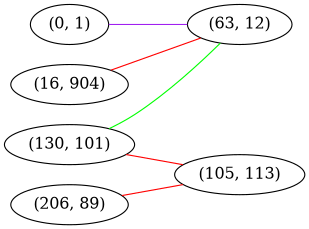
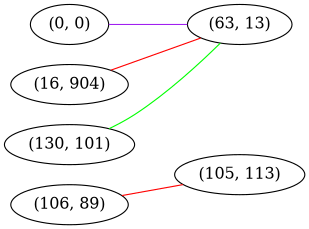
(70, 24) -> (70, 24)
(240, 24) -> (240, 24)
(155, 160) -> none
(70, 205) -> (70, 205)
